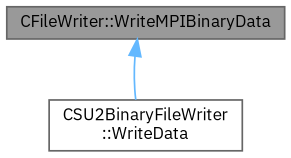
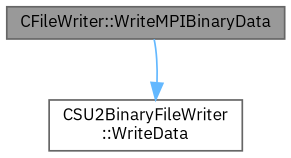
(134, 78) -> (157, 61)
